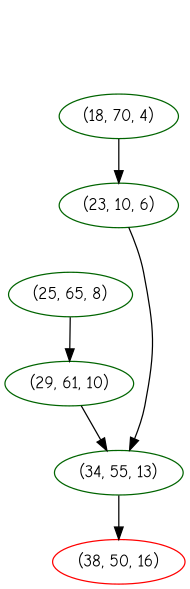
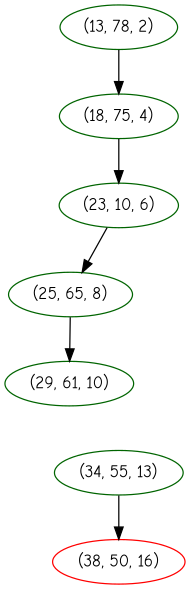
none -> (119, 27)
(119, 116) -> (119, 116)
(152, 333) -> (98, 245)
(91, 423) -> none
